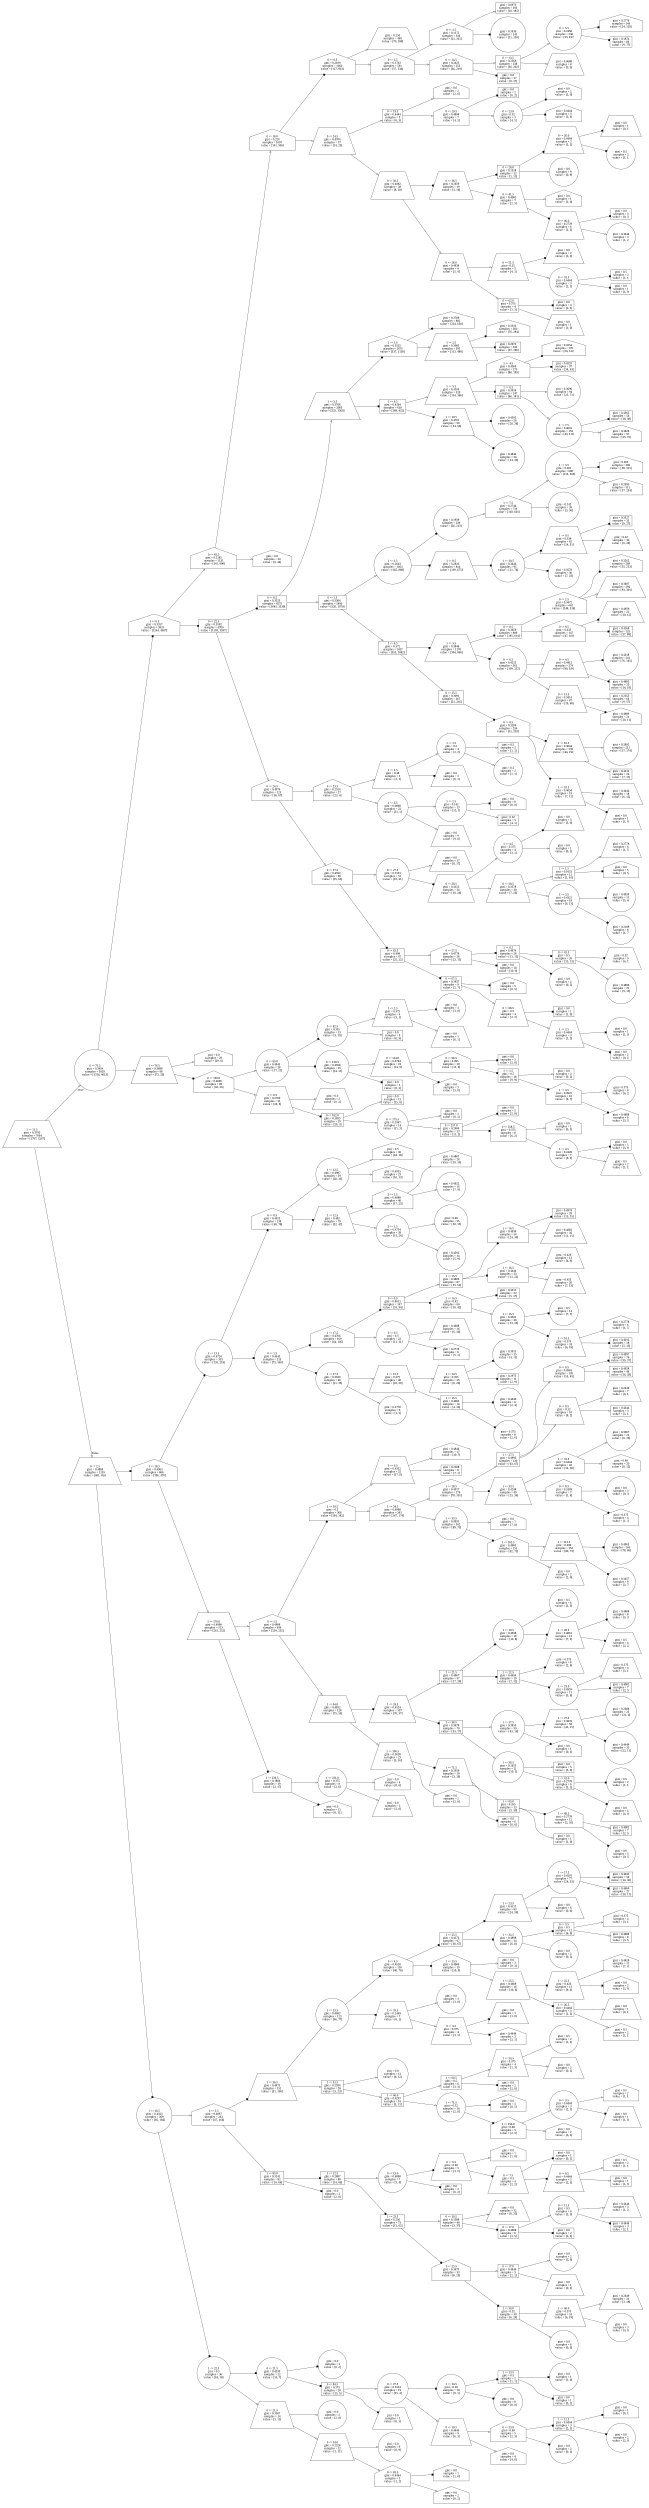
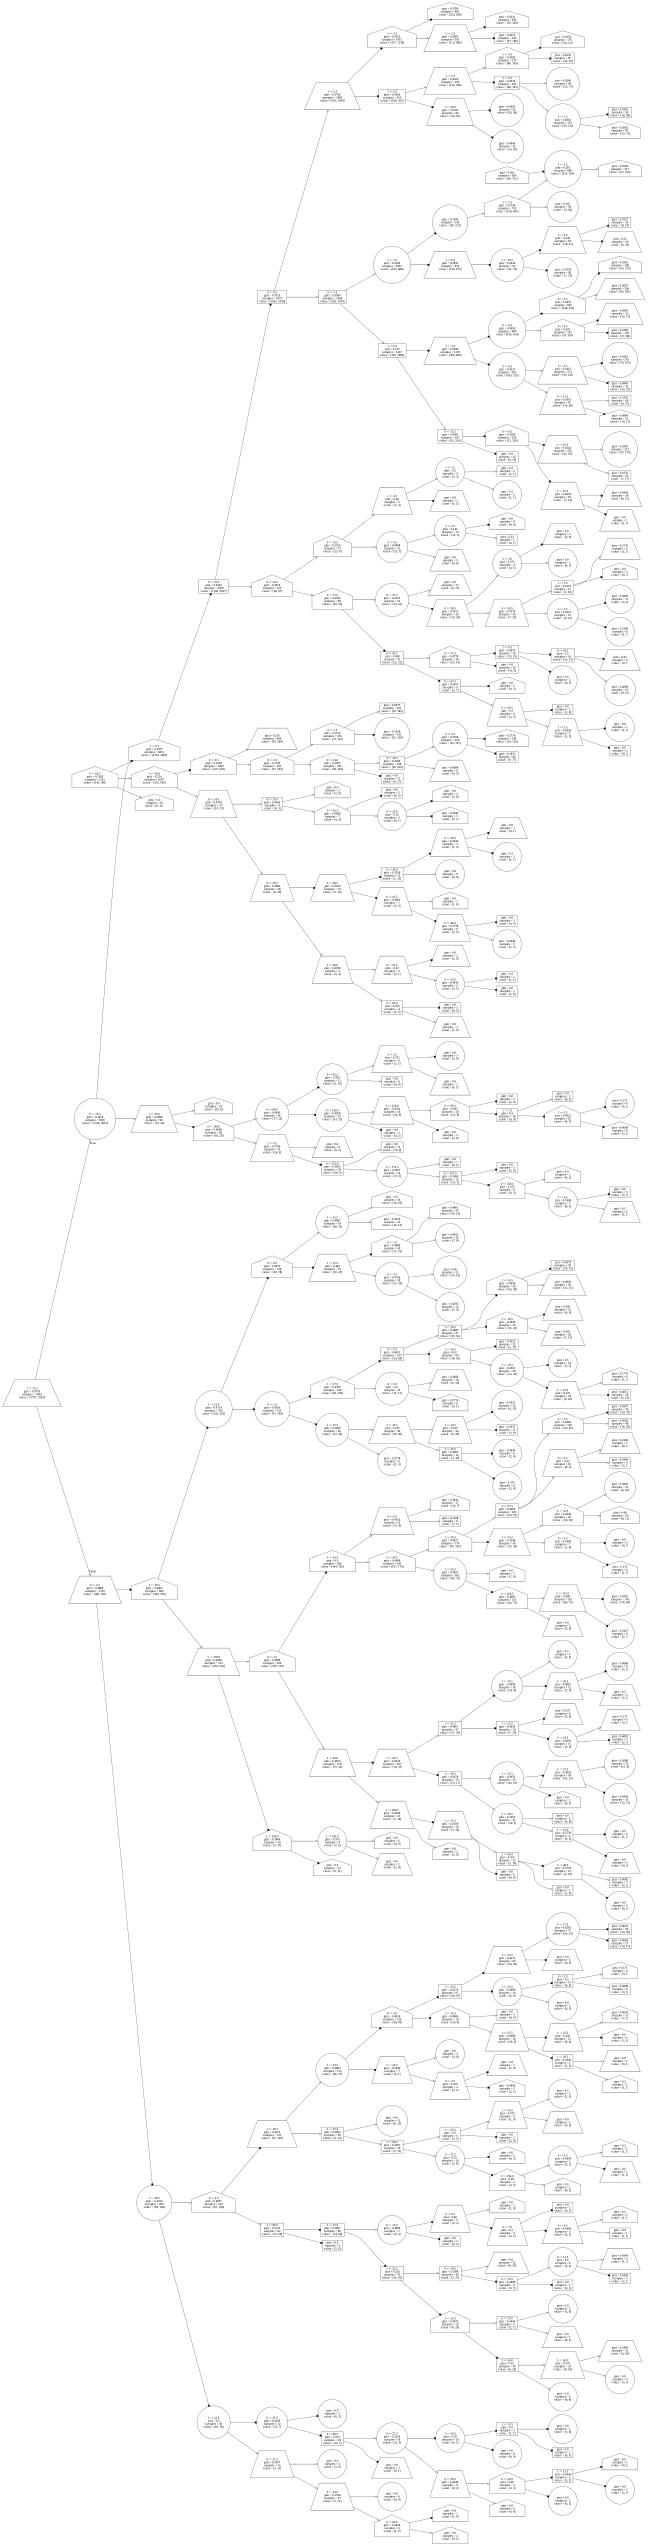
none -> (507, 457)
(590, 468) -> (536, 173)
(183, 594) -> (121, 767)
(508, 632) -> (507, 330)
